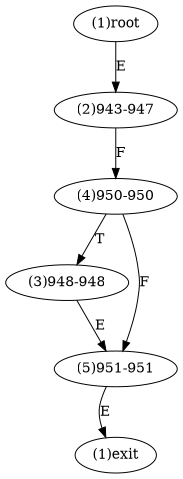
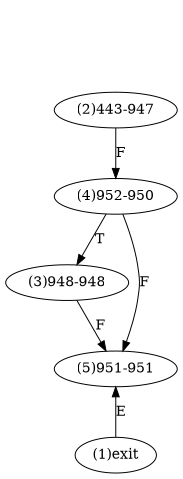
(116, 24) -> none
(116, 110) -> (116, 110)
(116, 196) -> (116, 196)
(100, 326) -> (100, 326)
(100, 407) -> (116, 417)
